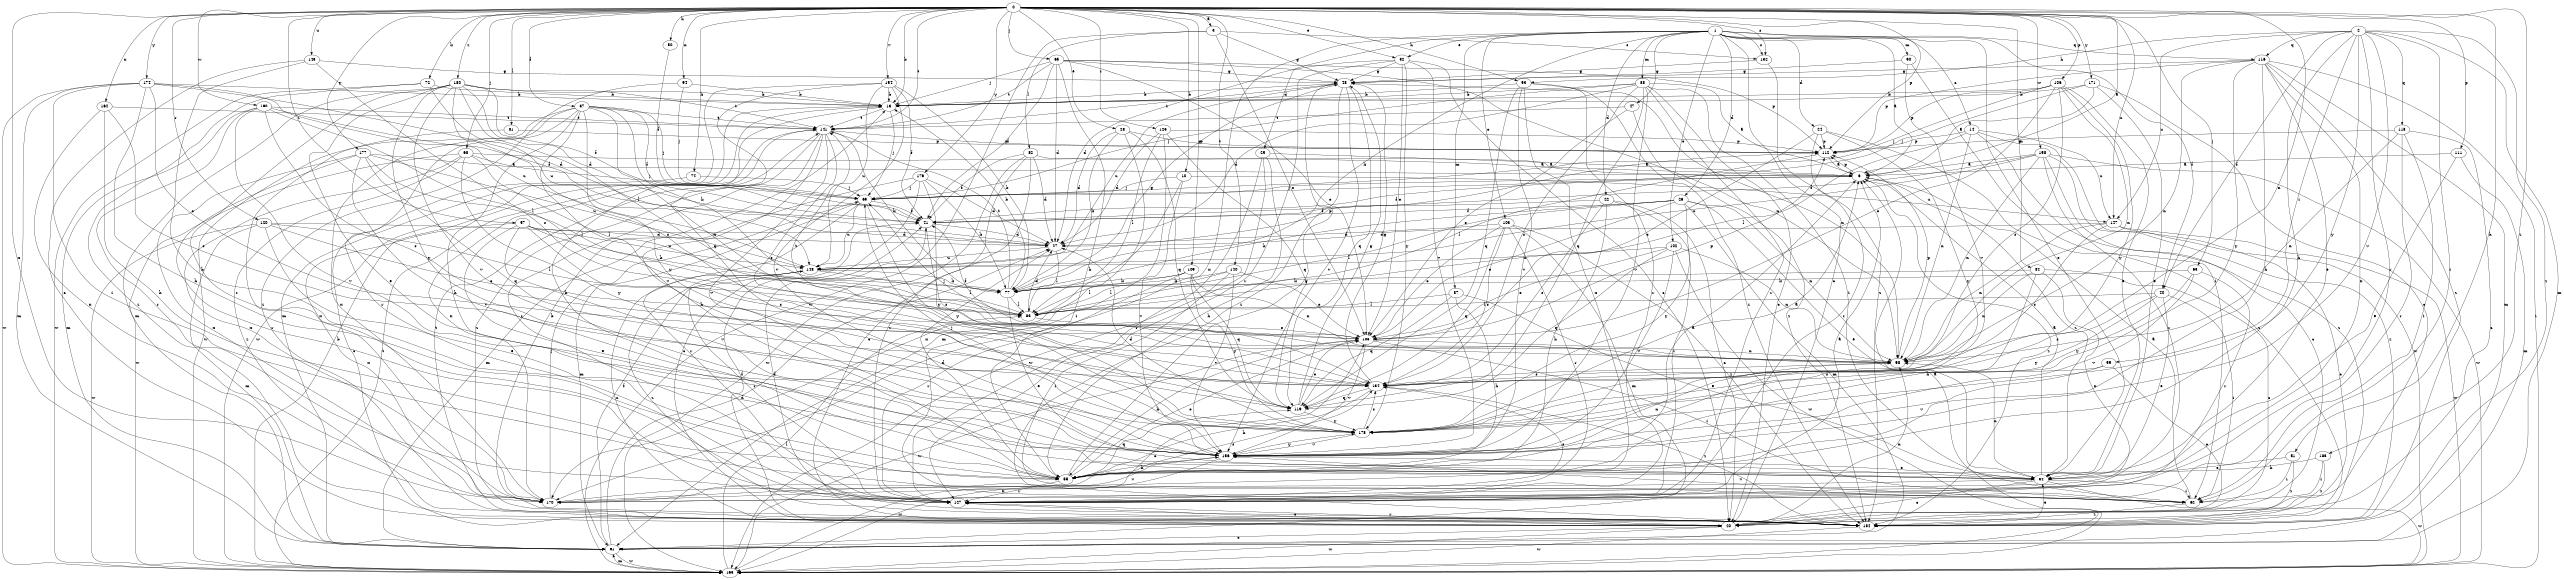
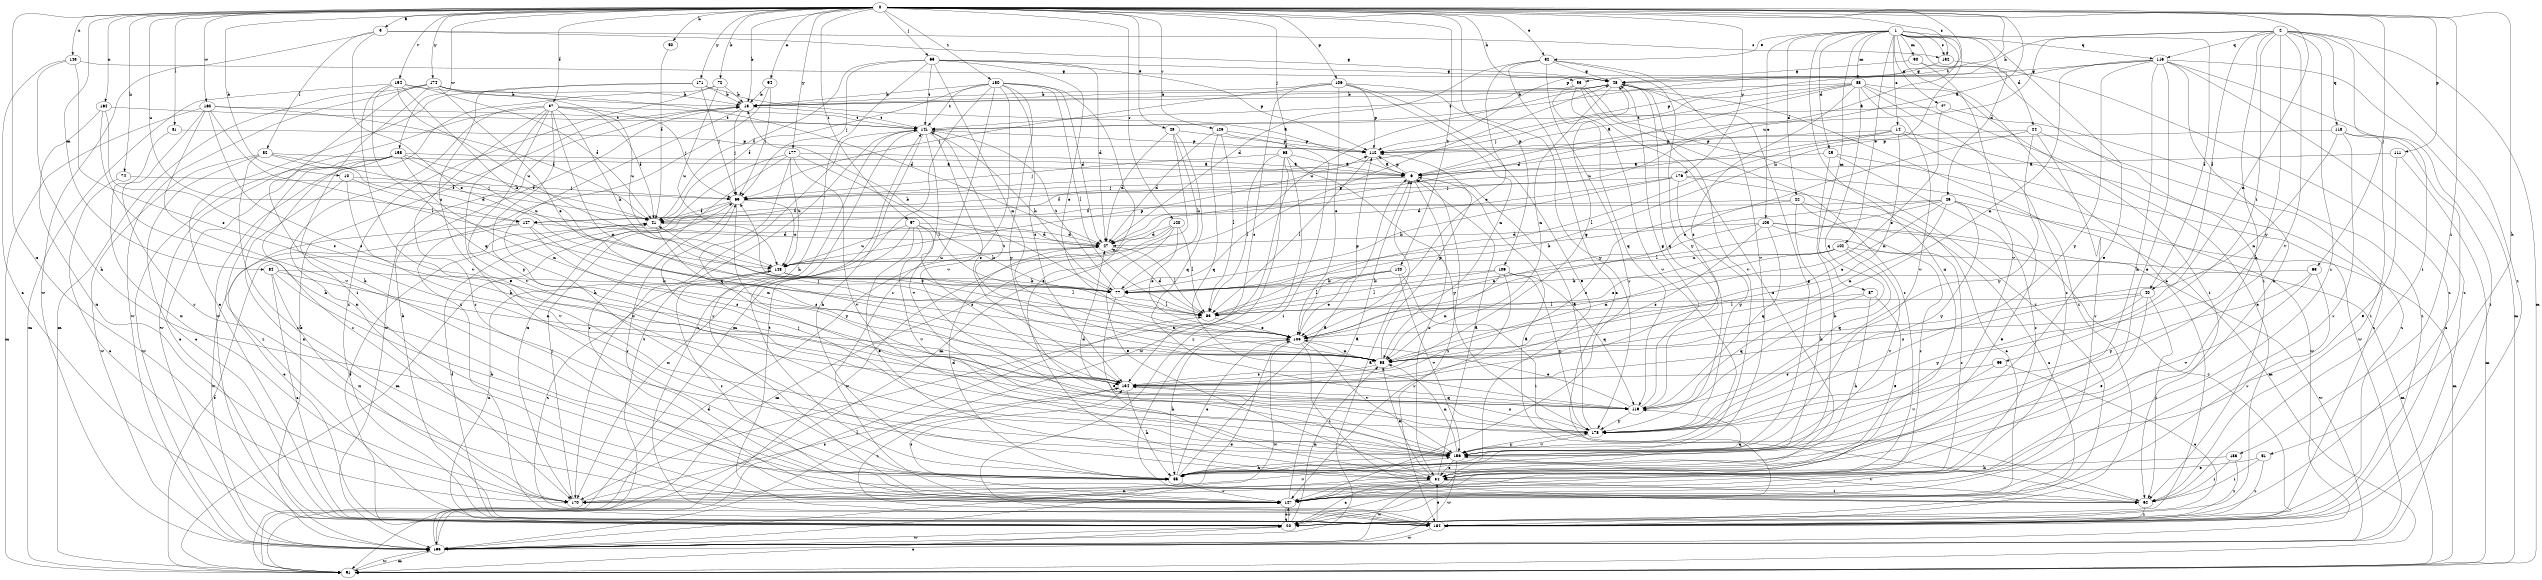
(974, 83) -> (847, 120)
(1172, 538) -> (817, 550)
